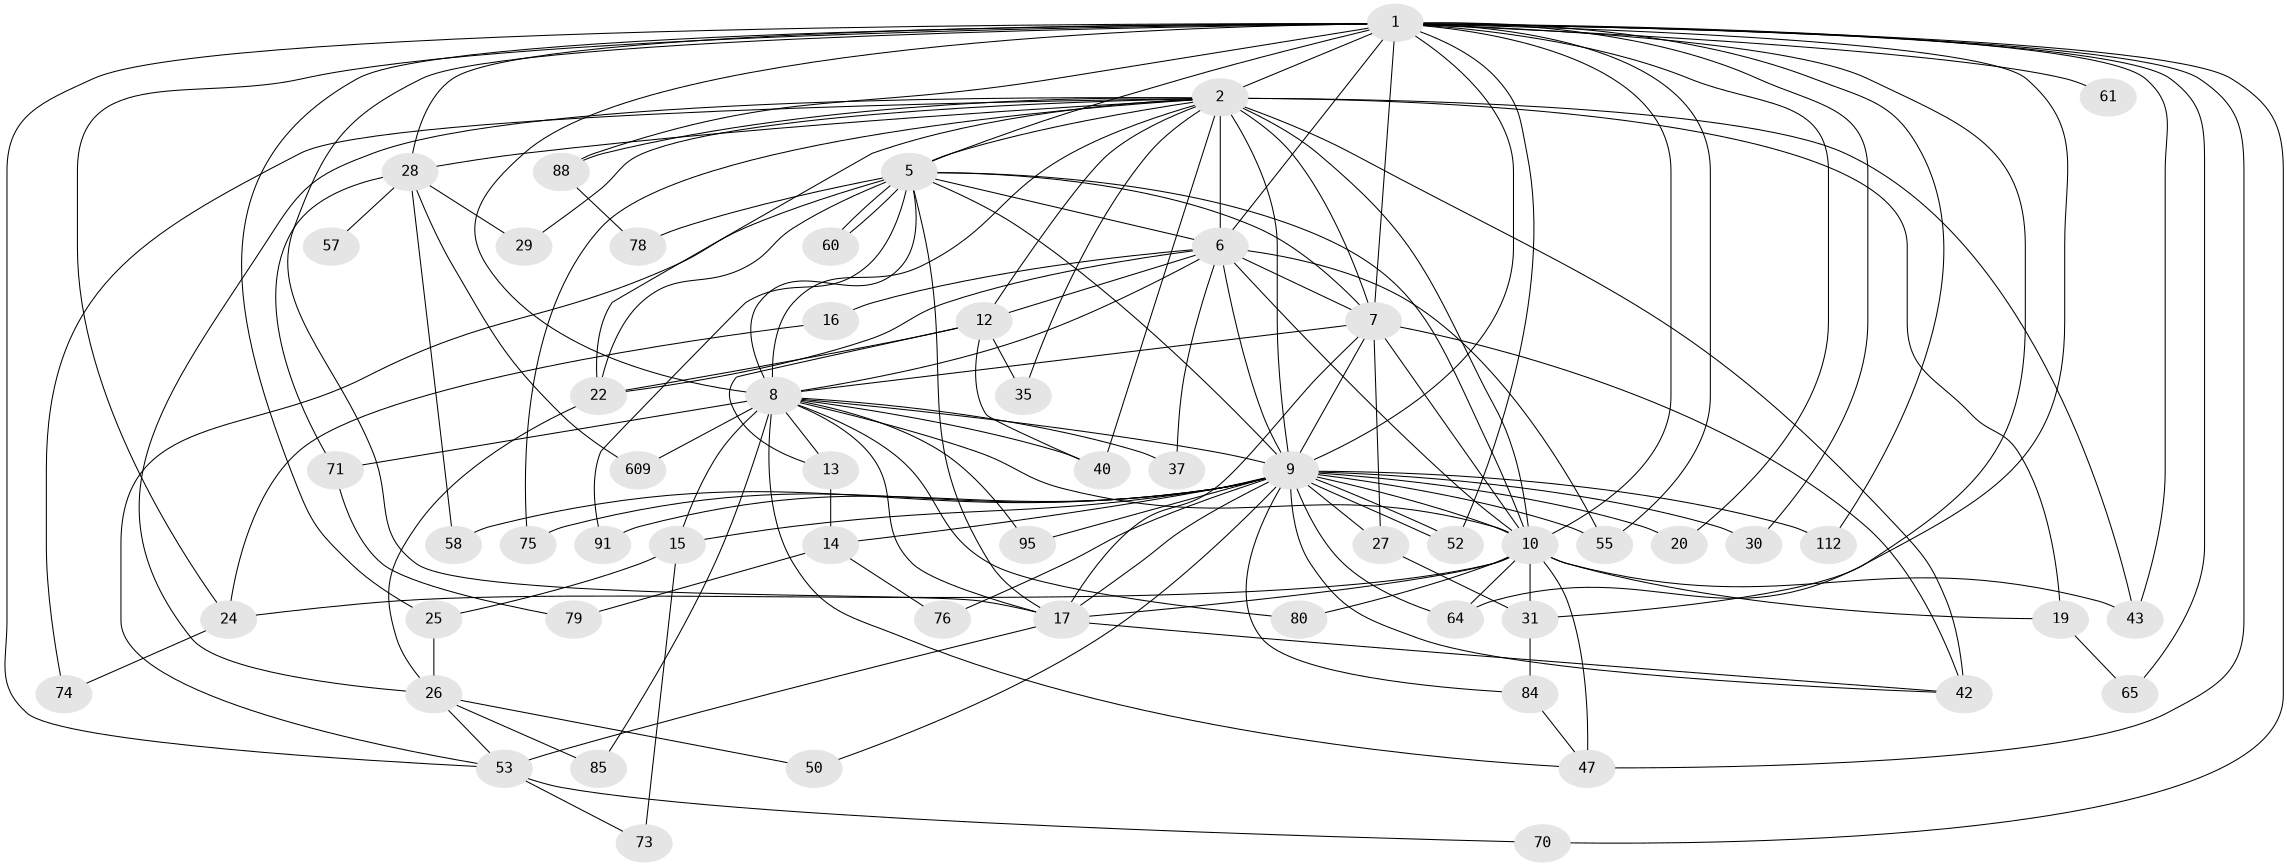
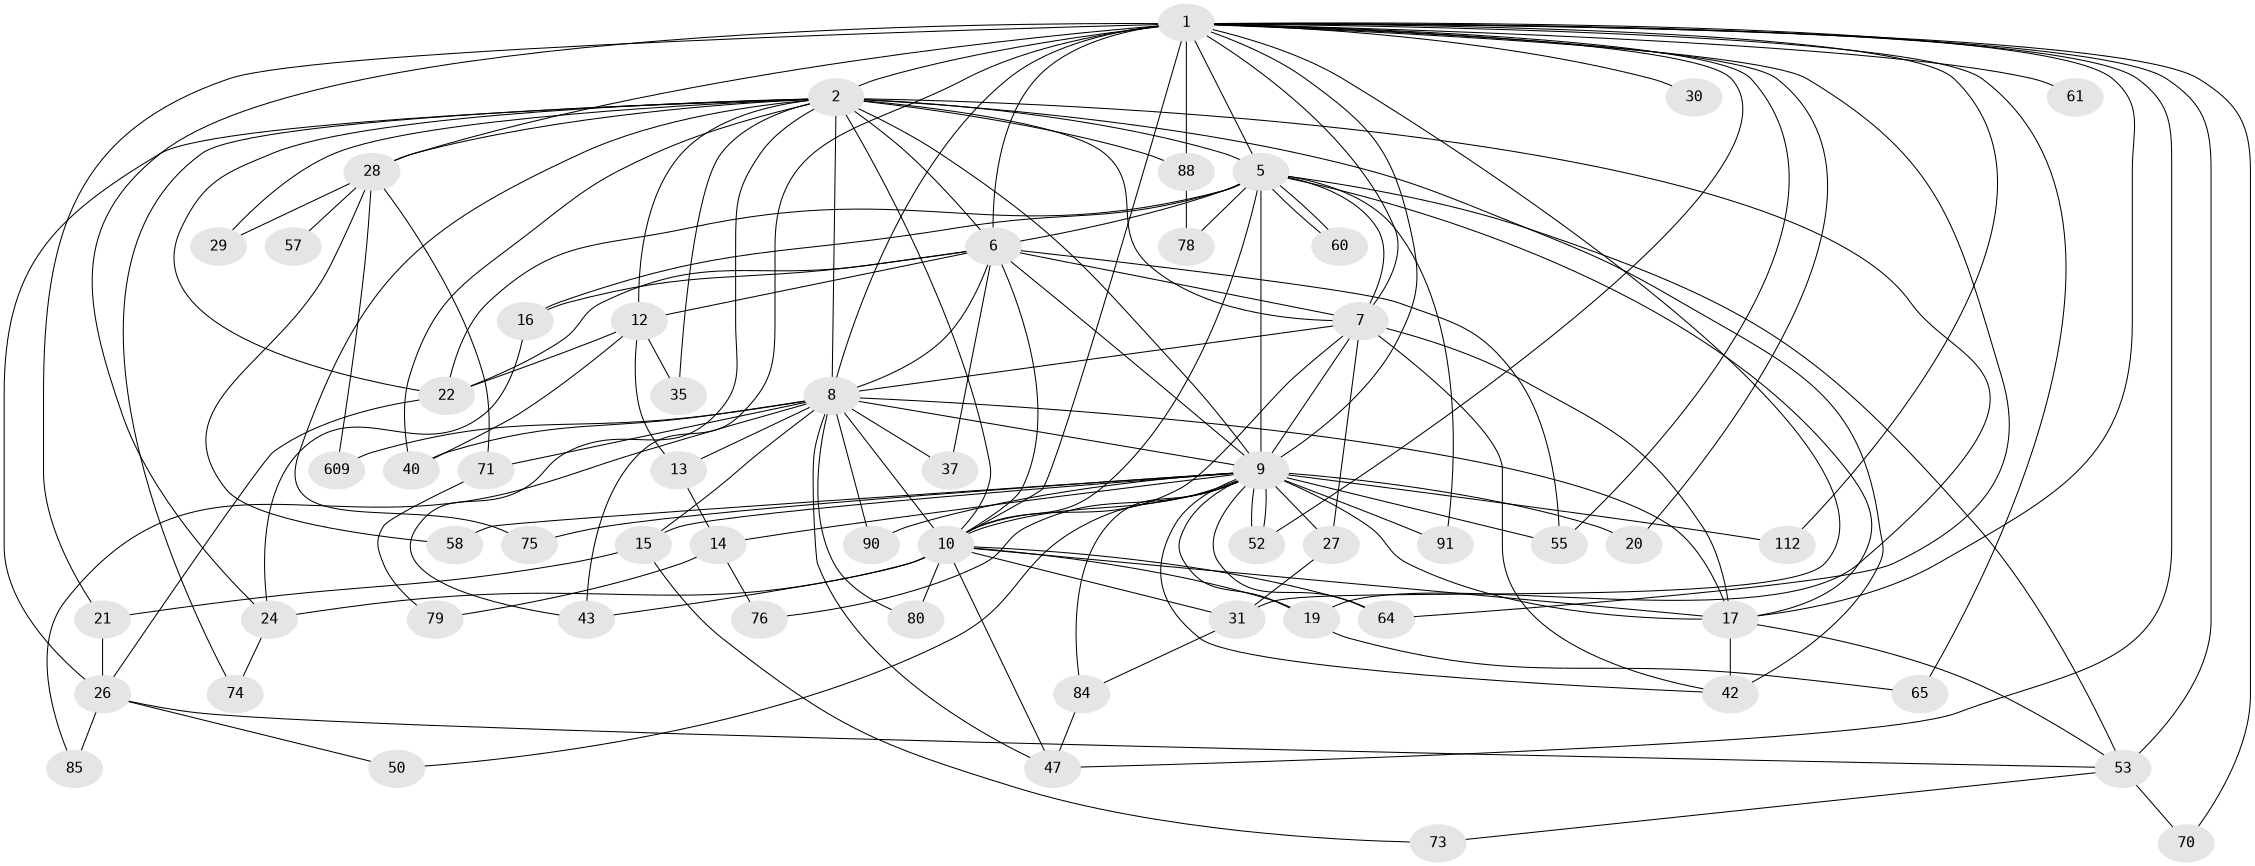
(853, 285) -> (873, 240)
(1538, 490) -> (1181, 557)
(1028, 545) -> (871, 545)
(434, 620) -> (103, 620)
